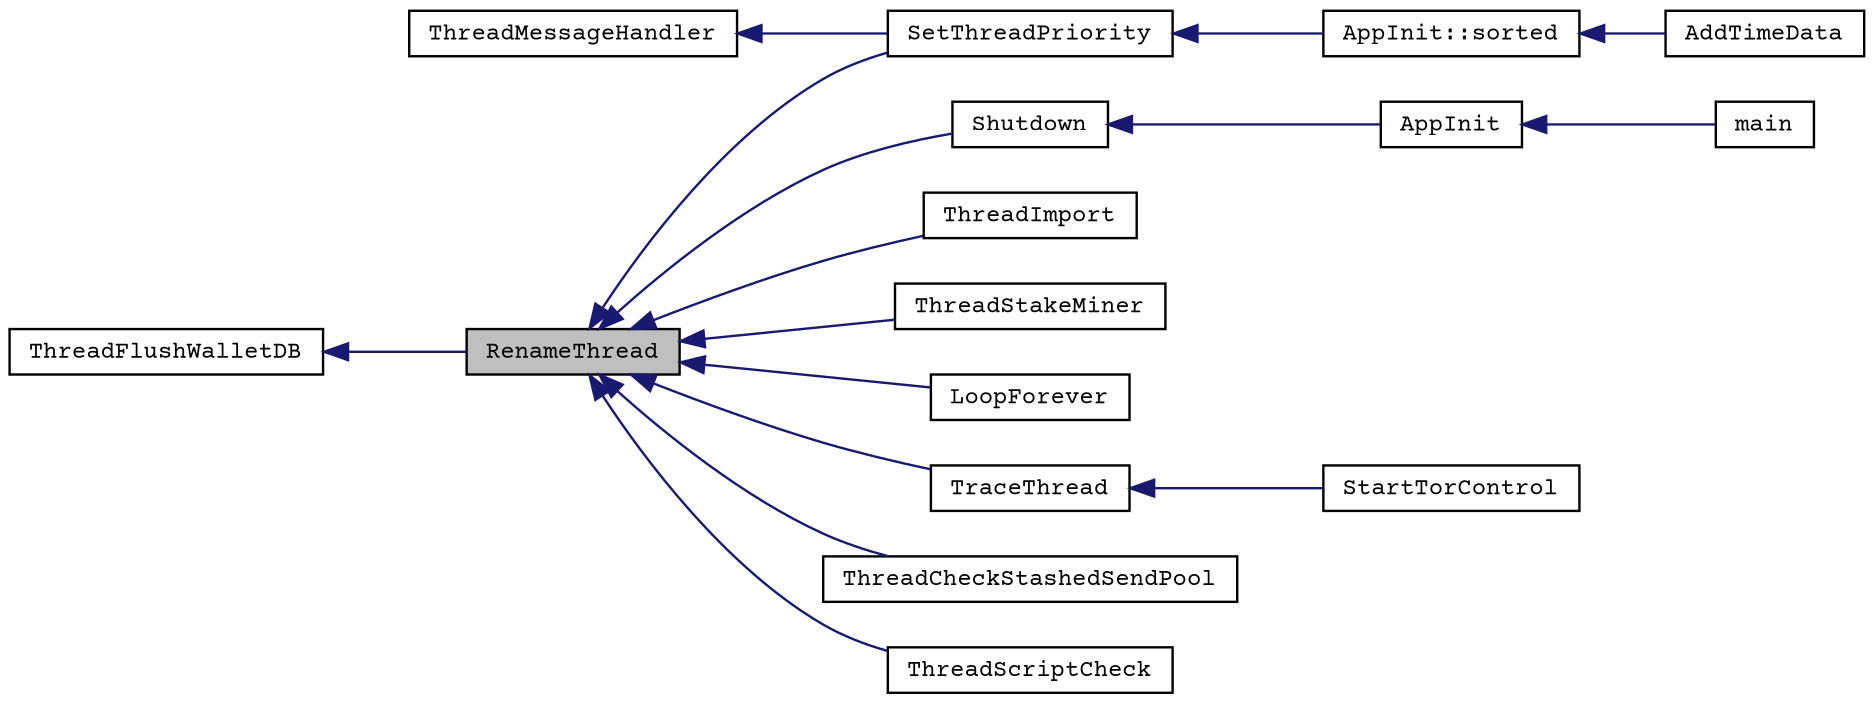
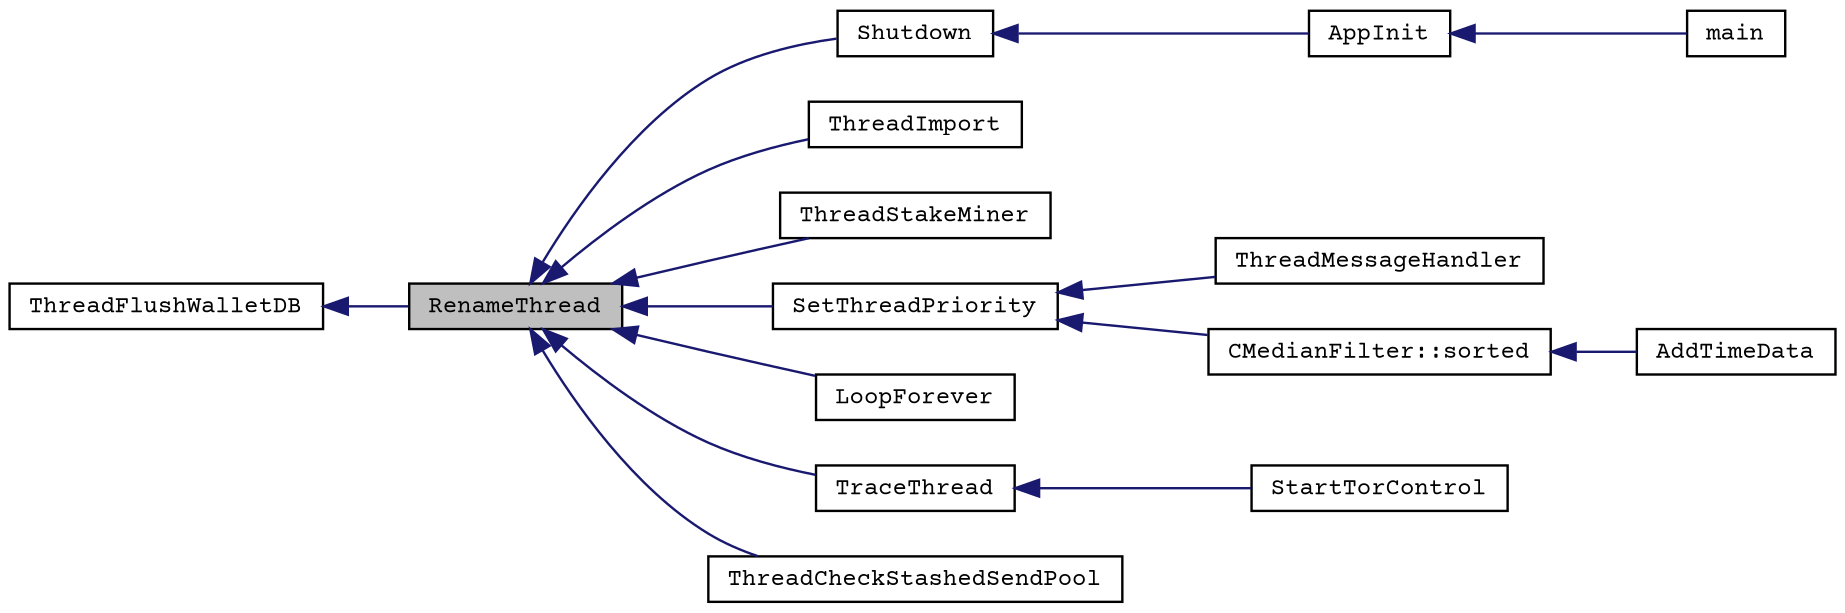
(825, 34) -> (1149, 283)
(1451, 34) -> (1380, 352)
(1030, 670) -> none
